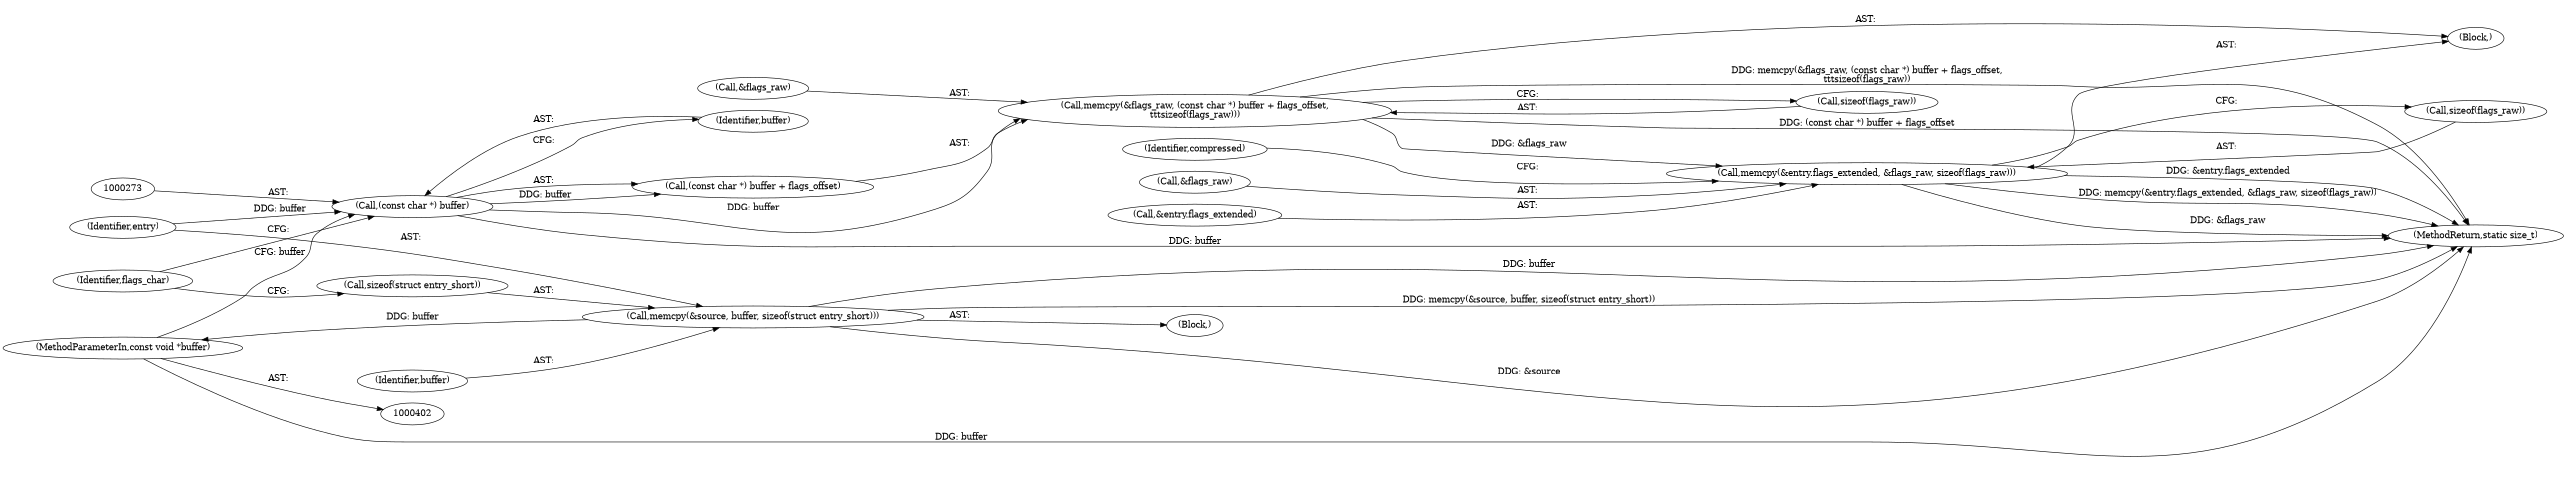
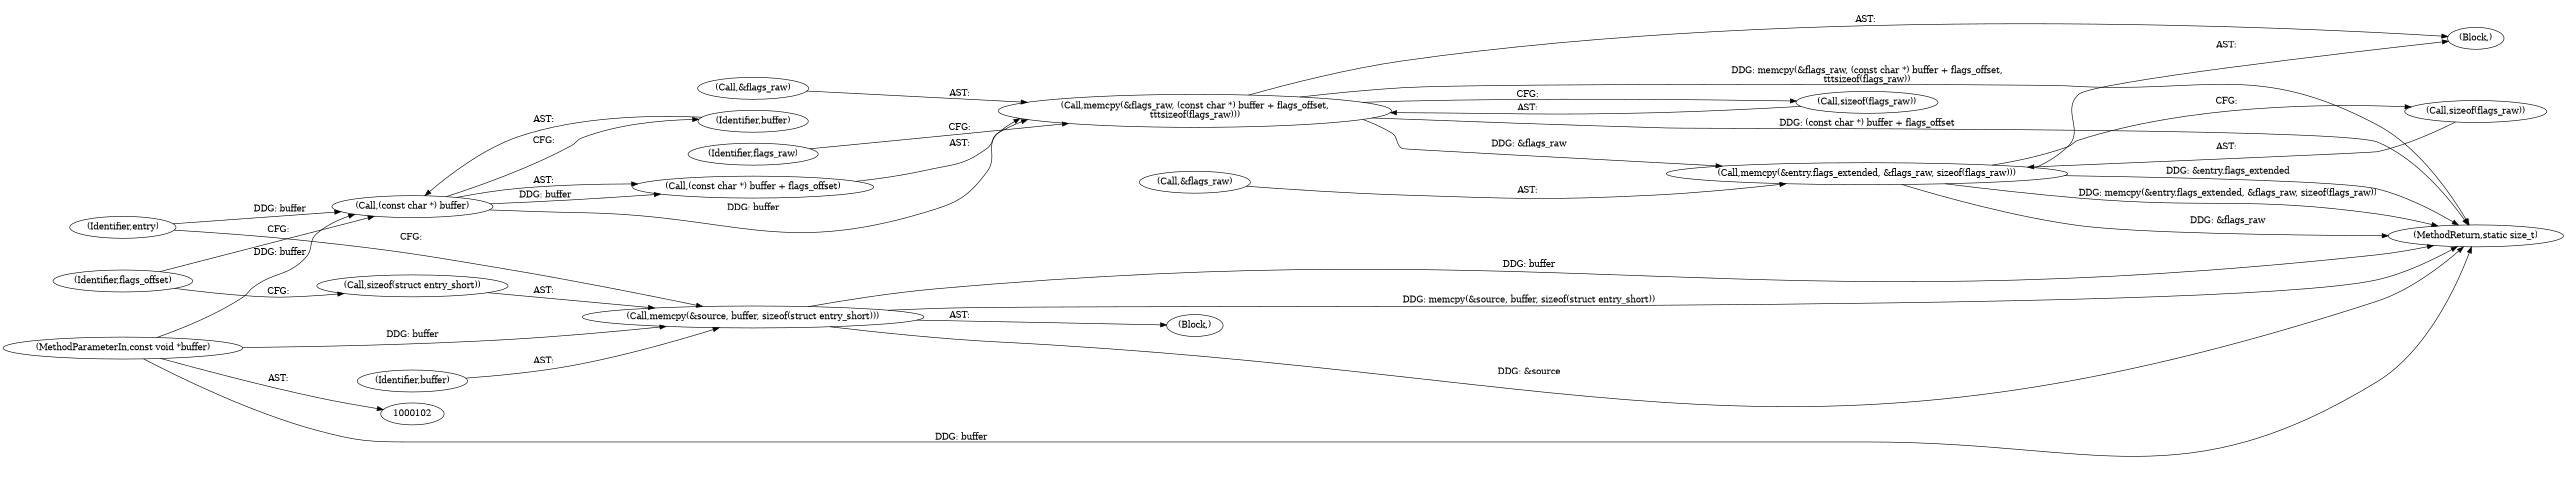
(1195, 149) -> none
none -> (753, 154)
(123, 189) -> none
(1195, 215) -> none
(412, 237) -> (412, 237)
(1420, 246) -> none
(280, 253) -> (280, 253)
(123, 281) -> (123, 281)
(398, 326) -> (452, 342)
(412, 414) -> (412, 414)
